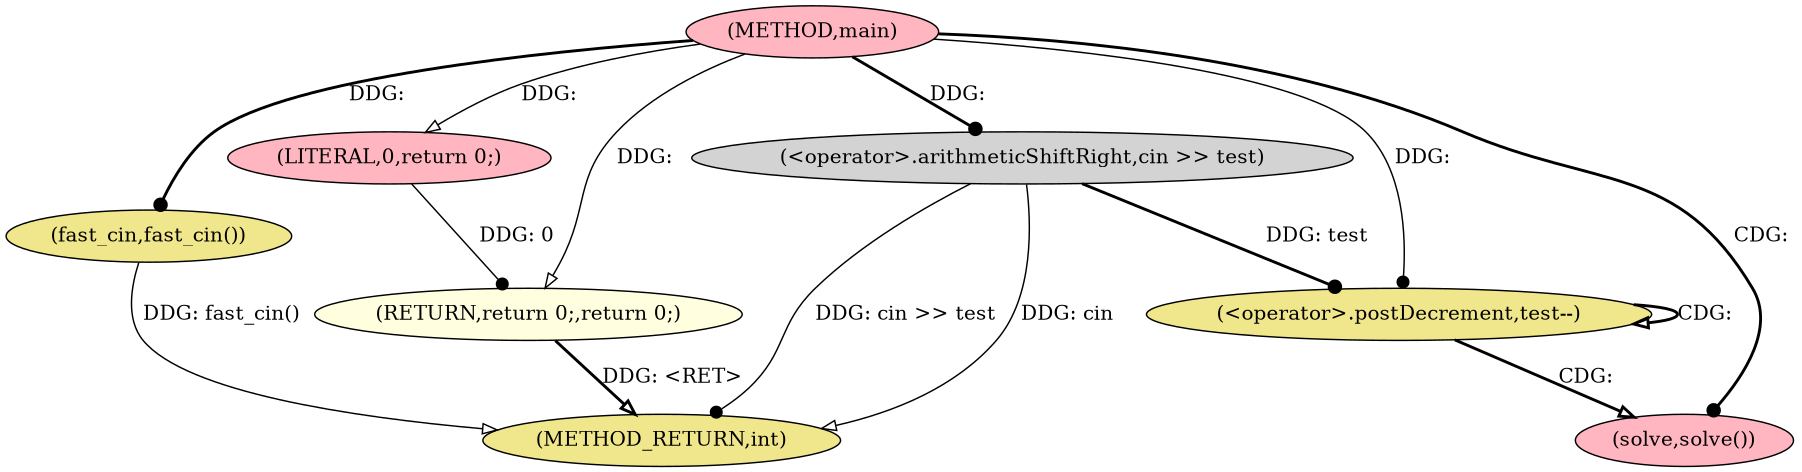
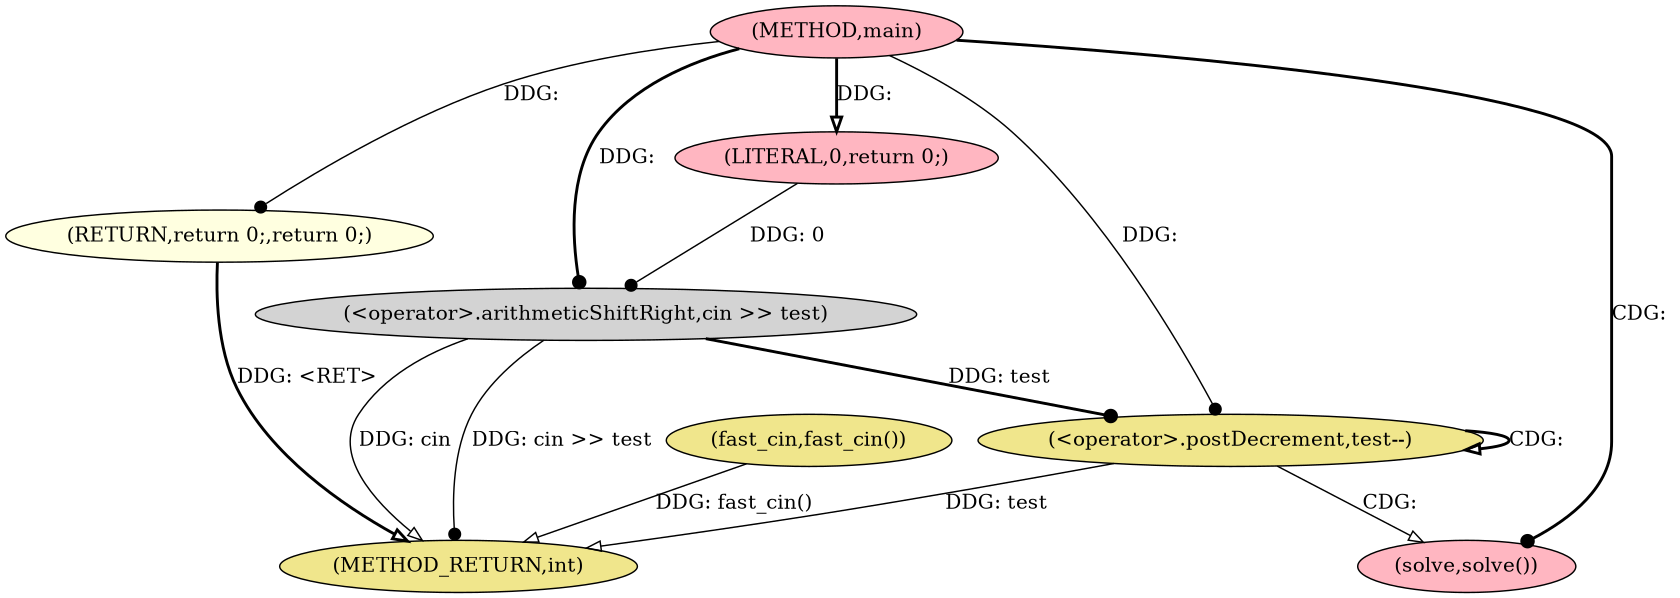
(565, 71) -> (837, 88)
(407, 73) -> none
(614, 135) -> (482, 92)
(455, 232) -> (717, 233)
(1538, 376) -> (1344, 501)
none -> (858, 508)
